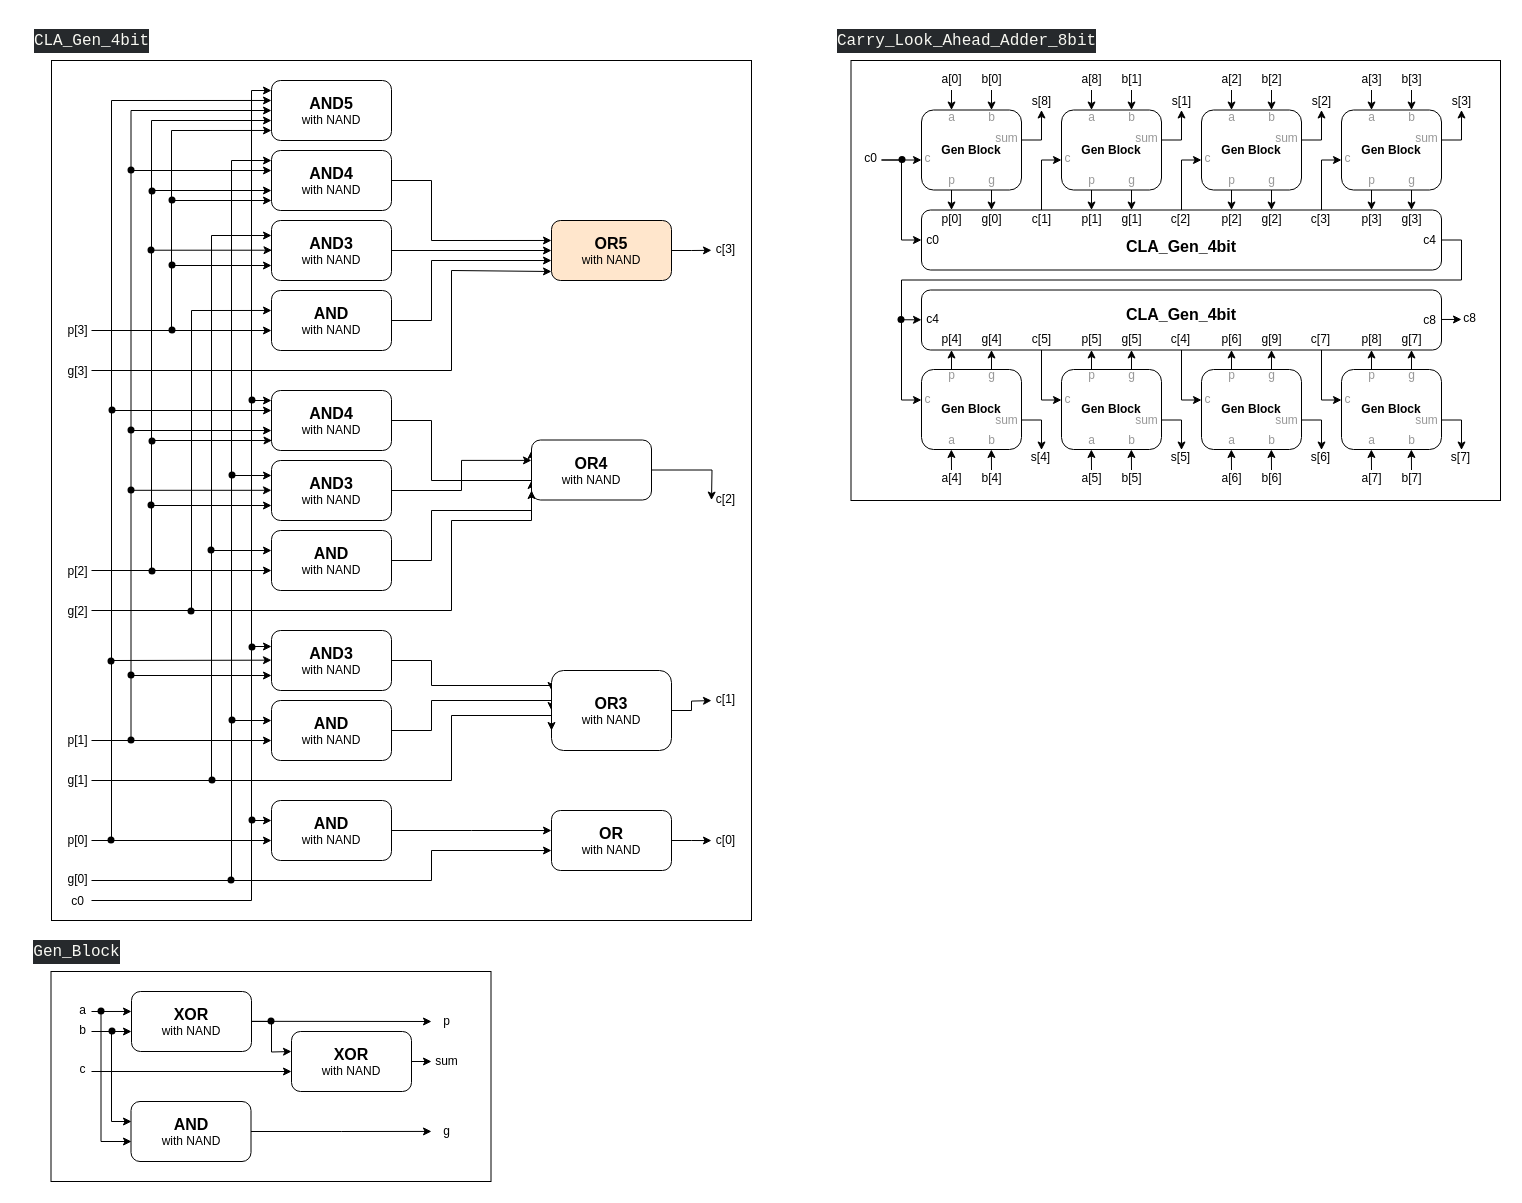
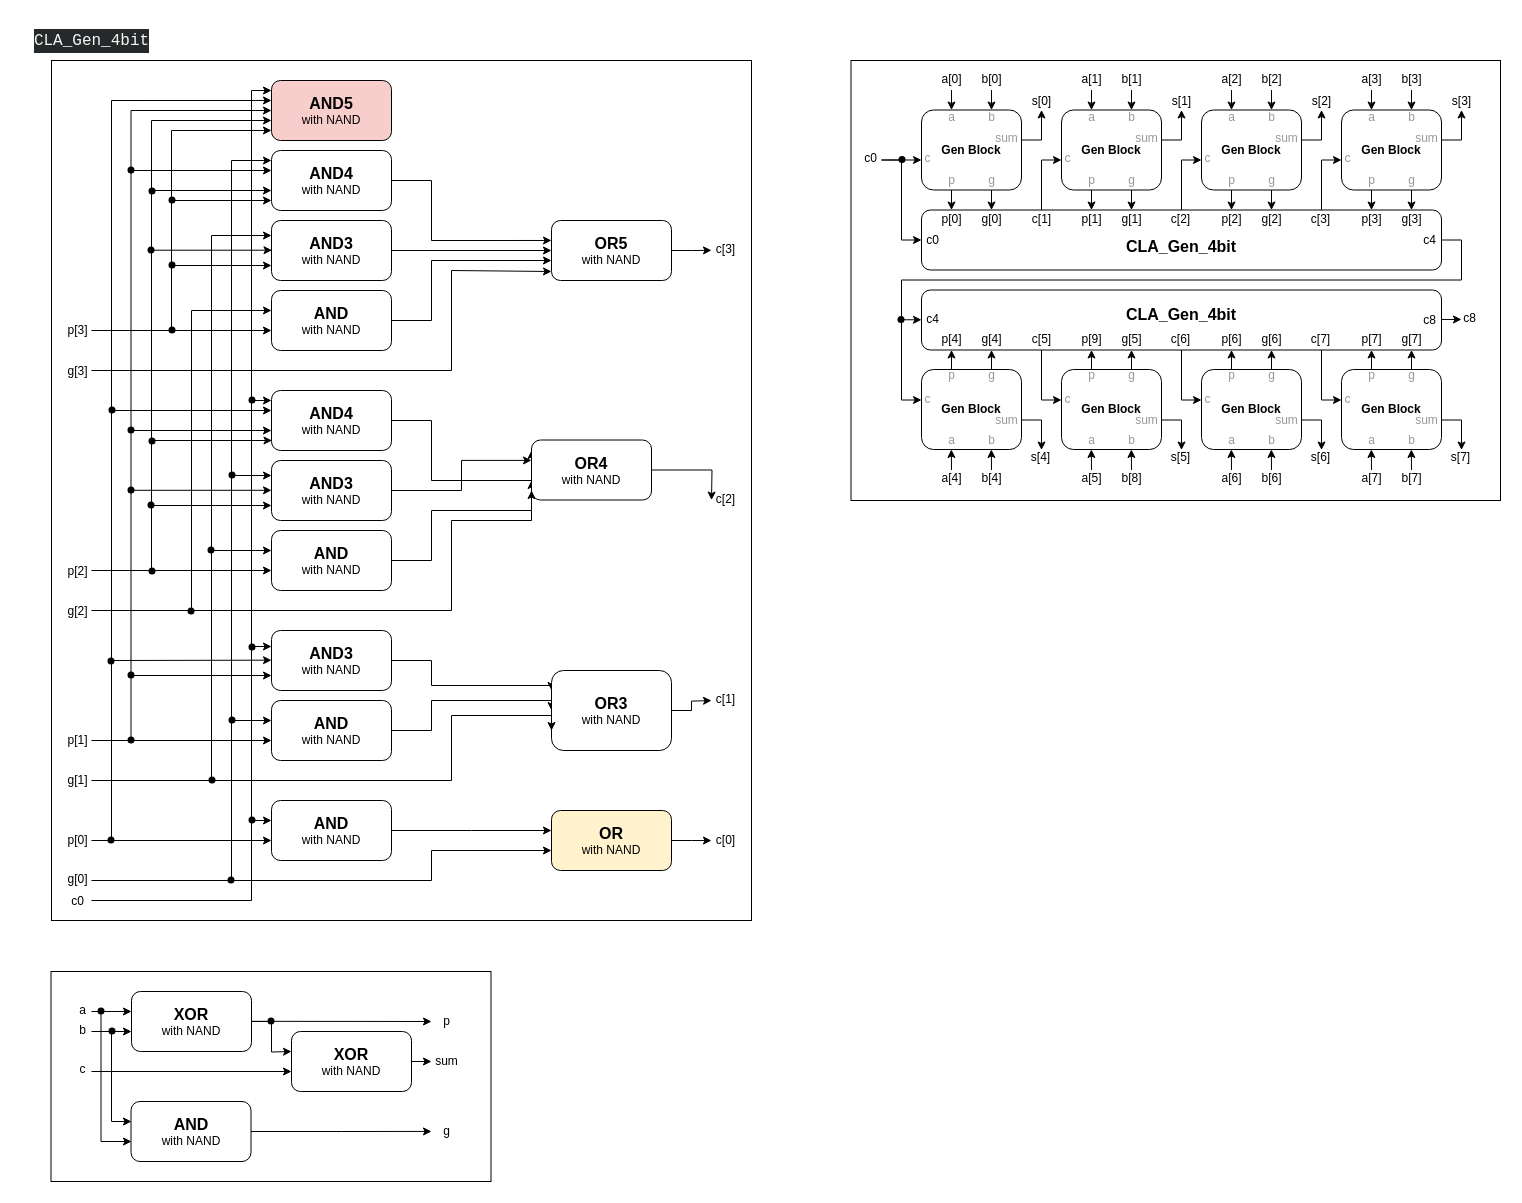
(967, 41) -> none
(1092, 80) -> (1092, 80)
(1042, 102) -> (1042, 102)
(332, 111) -> (332, 111)
(612, 251) -> (612, 251)
(1092, 340) -> (1092, 340)
(1181, 340) -> (1181, 340)
(1272, 340) -> (1272, 340)
(1372, 340) -> (1372, 340)
(1132, 479) -> (1132, 479)
(612, 841) -> (612, 841)
(76, 952) -> none
